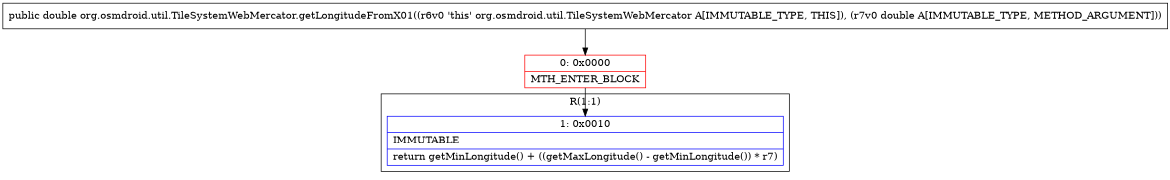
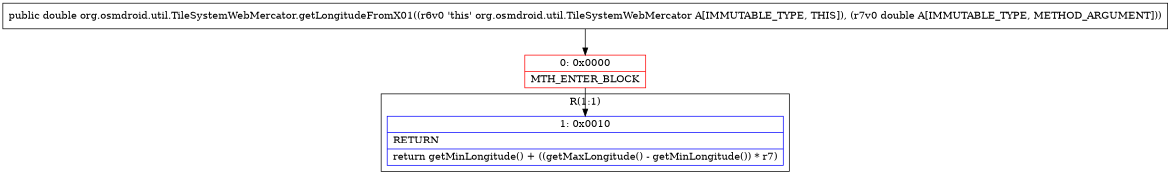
(426, 140) -> (416, 140)
